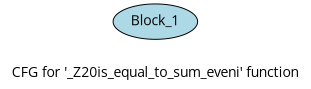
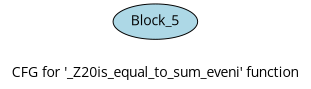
(155, 22) -> (155, 22)
